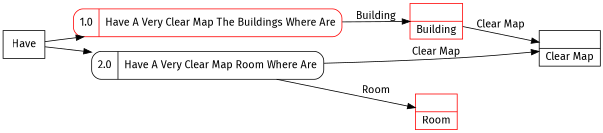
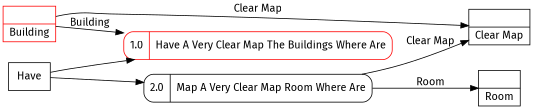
(372, 22) -> (86, 29)
(221, 65) -> (271, 88)
(436, 112) -> (499, 88)
